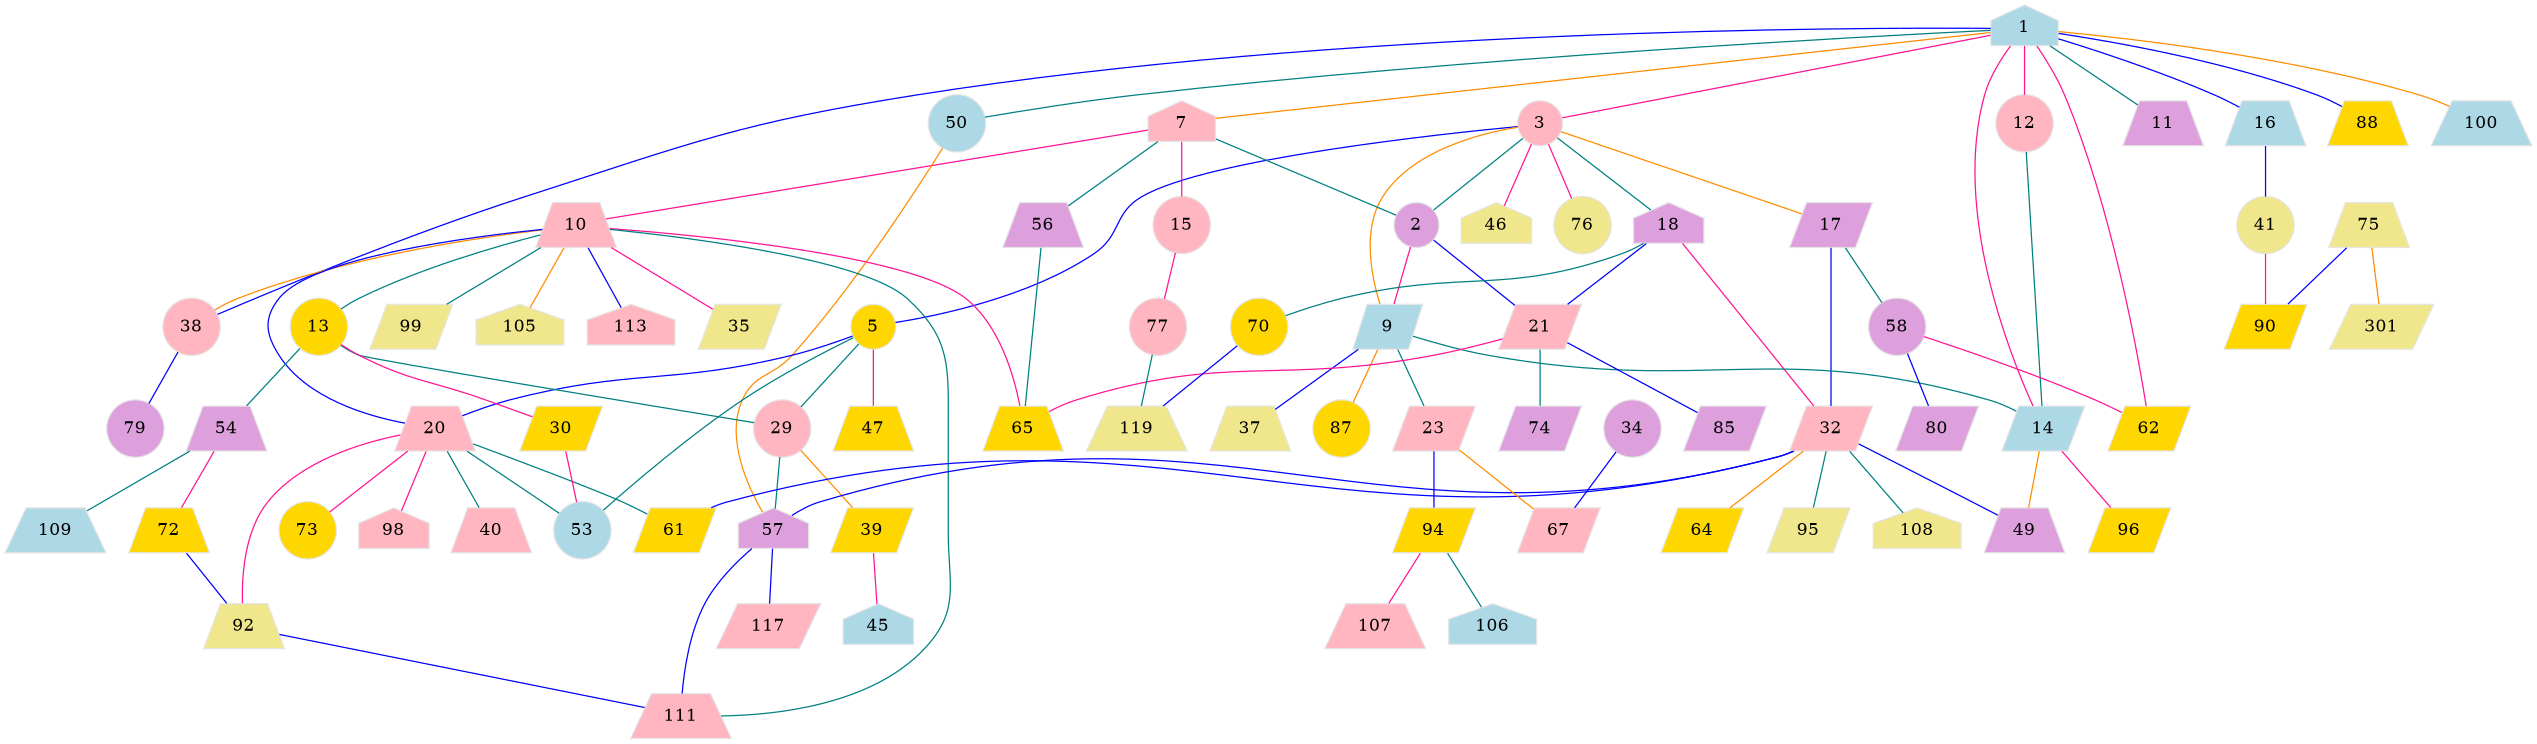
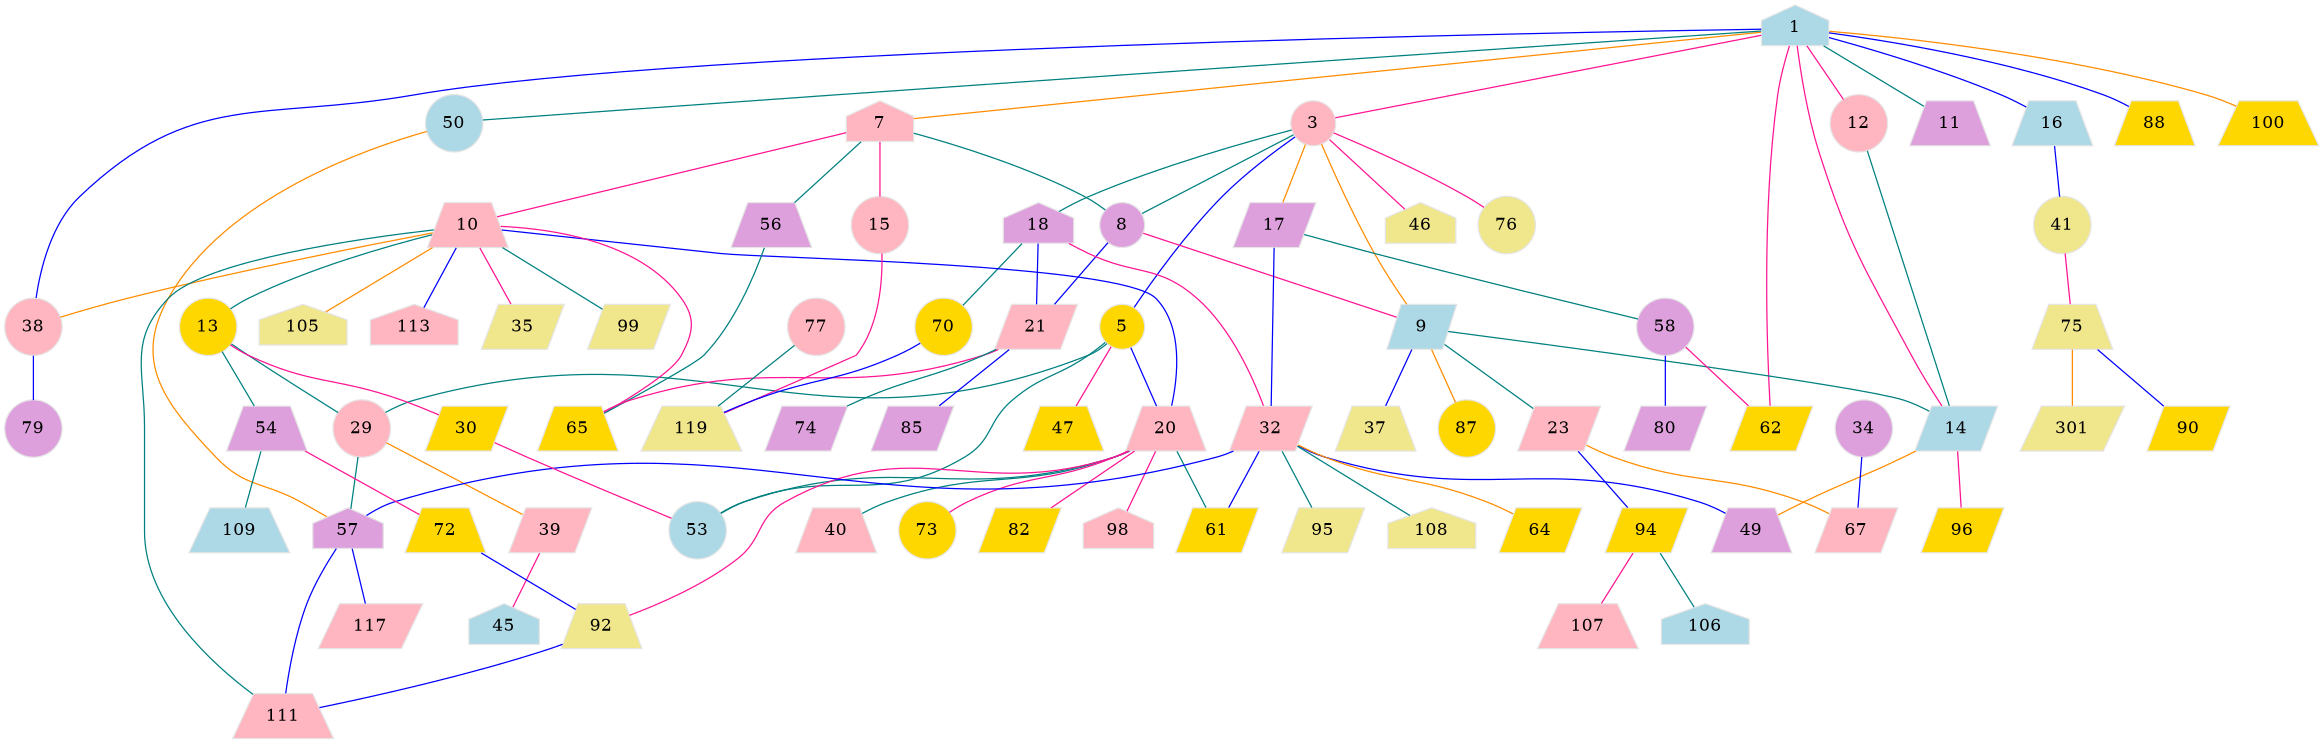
(2481, 123) -> (2268, 123)
(1416, 225) -> (1122, 225)
(1170, 276) -> (839, 363)
(2265, 279) -> (2068, 279)
(872, 530) -> (550, 530)
none -> (1020, 530)
